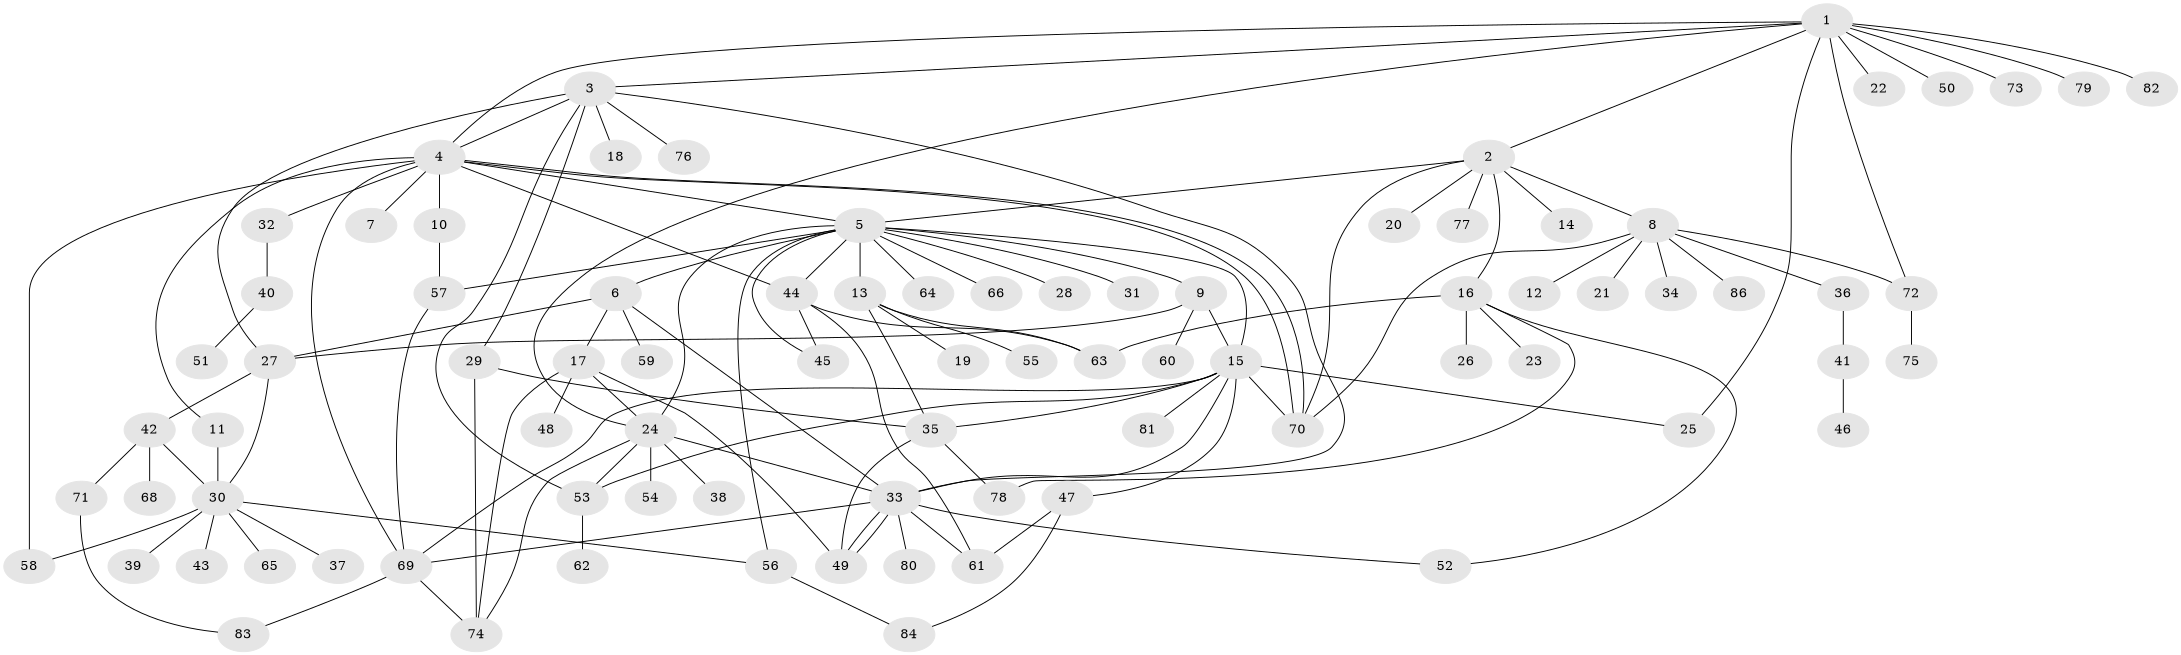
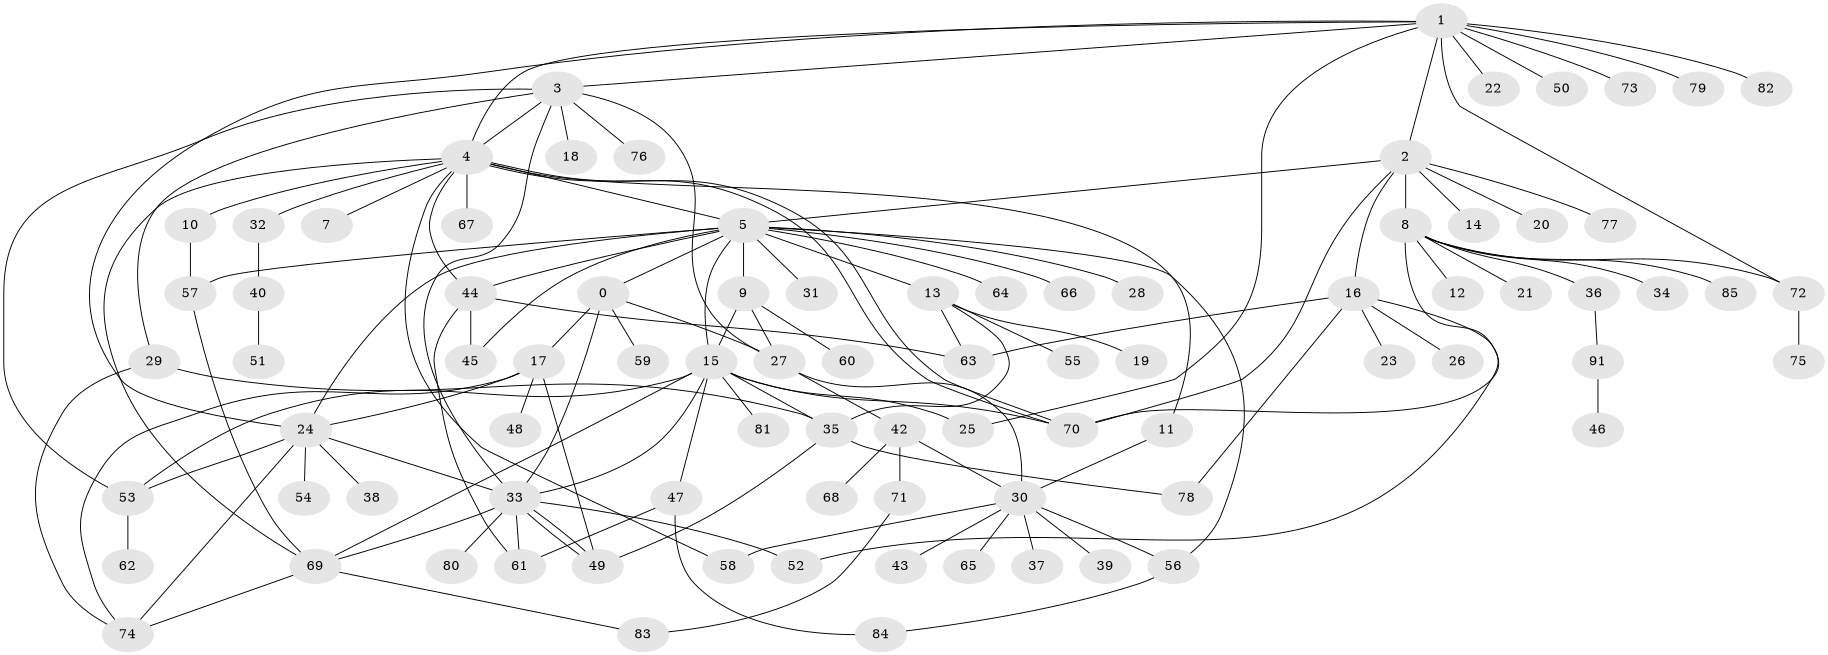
none -> (467, 225)
(616, 294) -> (603, 294)
(1739, 294) -> (1731, 294)
(1843, 362) -> (1598, 362)
